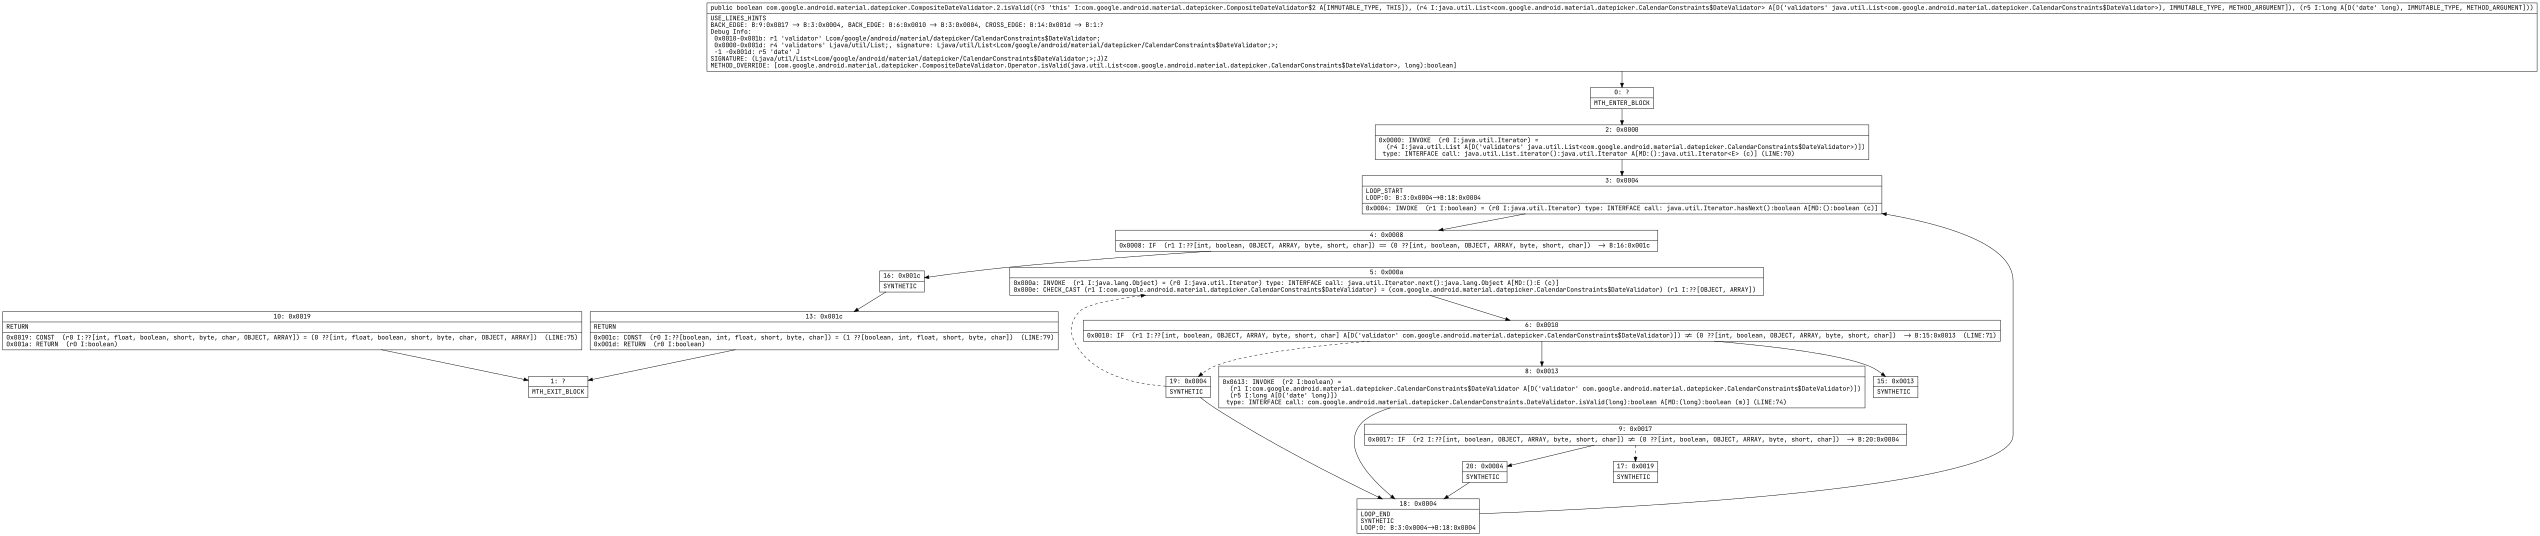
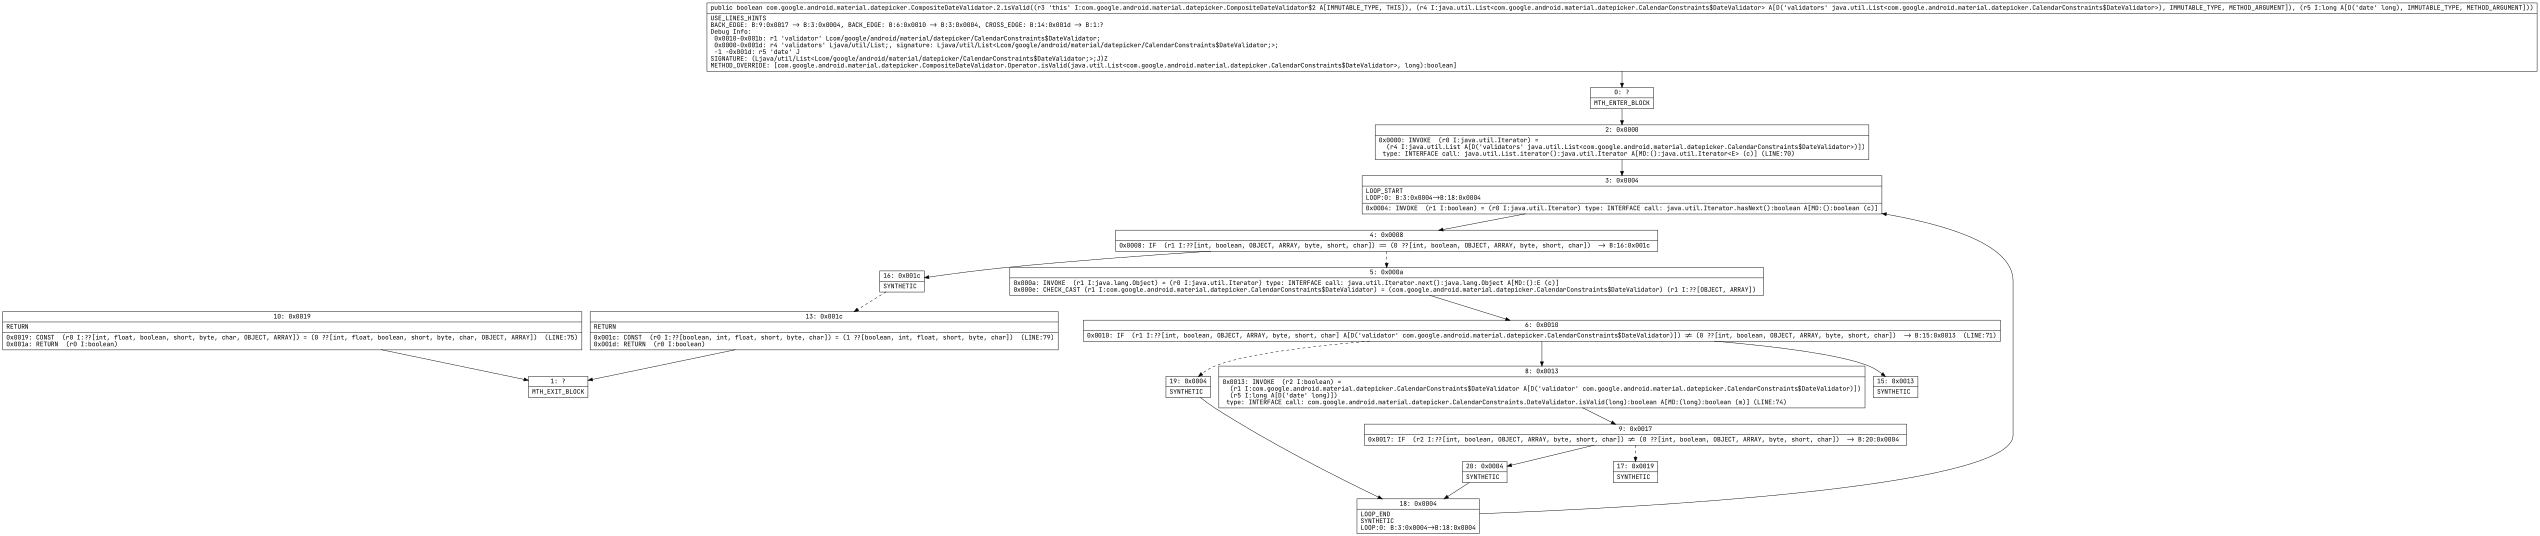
(872, 301) -> (872, 301)
(1077, 346) -> (1387, 257)
(1284, 382) -> (1284, 382)
(1355, 449) -> (1597, 415)
